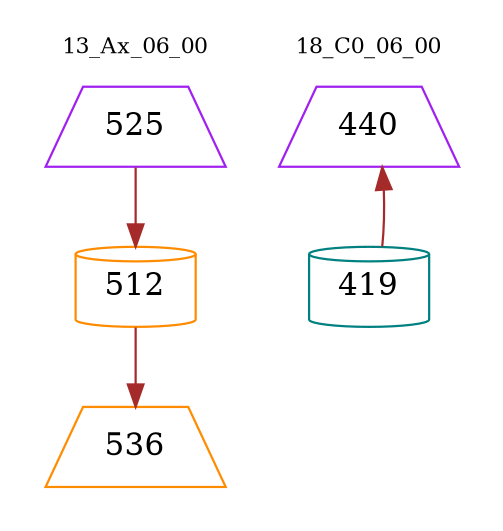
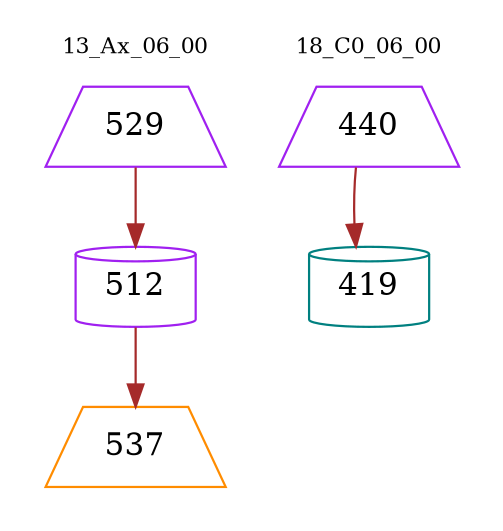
(136, 127) -> (136, 127)
(384, 218) -> (354, 196)
(136, 287) -> (136, 287)
(136, 447) -> (136, 447)
